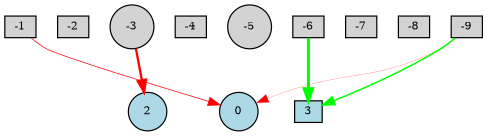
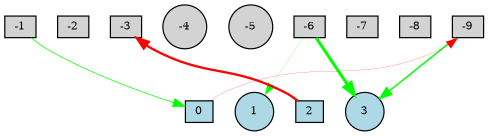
(132, 27) -> (126, 27)
(191, 27) -> (185, 27)
(139, 65) -> (223, 72)
(118, 74) -> (100, 75)
(364, 74) -> (329, 71)
(148, 112) -> (310, 112)
(239, 112) -> (199, 112)
none -> (254, 112)
(308, 112) -> (365, 112)
